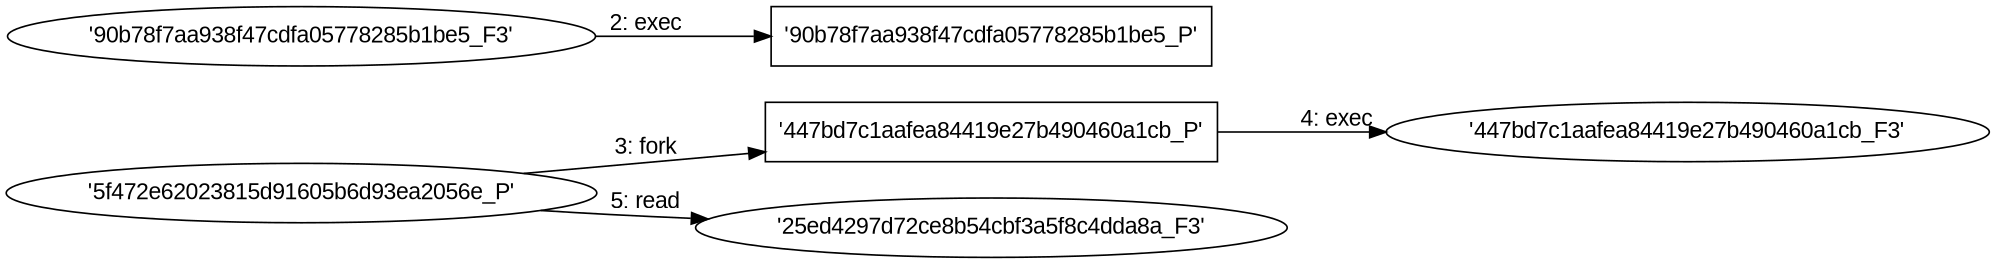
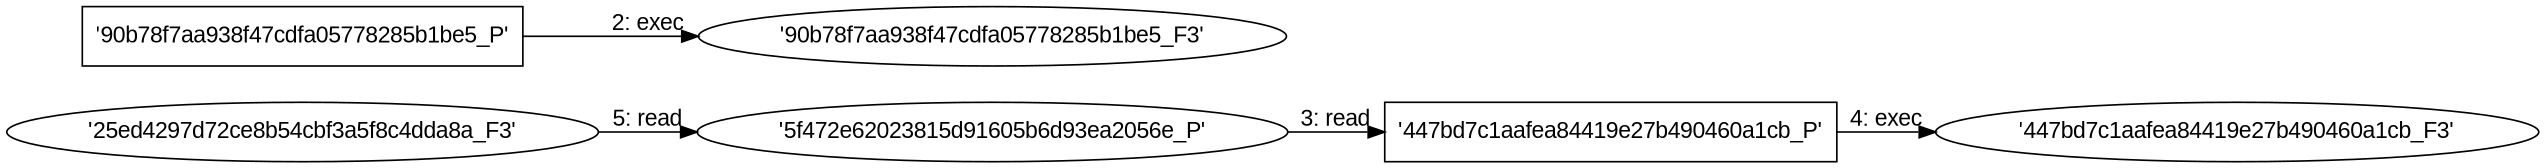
(675, 36) -> (602, 36)
(646, 148) -> (1336, 120)
(616, 215) -> (640, 132)
